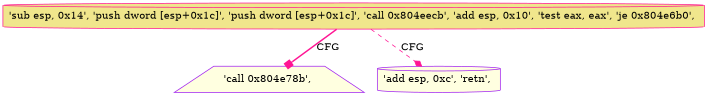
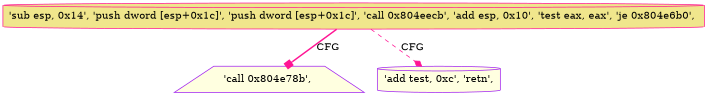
(439, 79) -> (439, 79)
